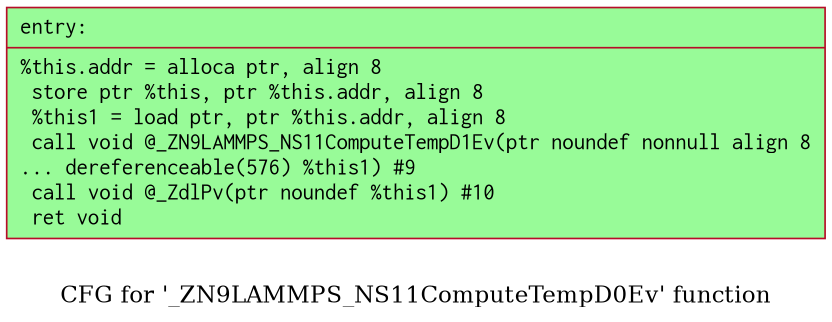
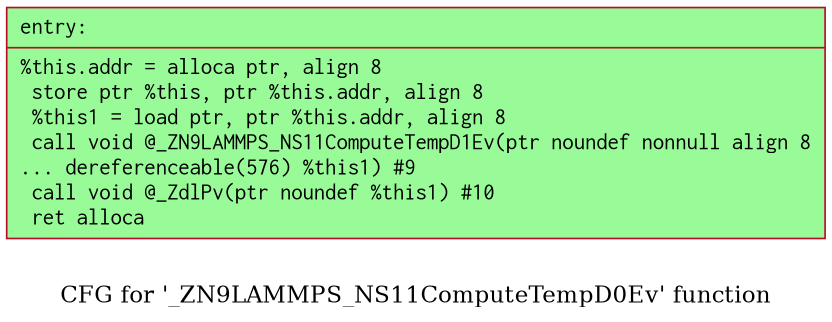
(71, 218) -> (83, 218)
